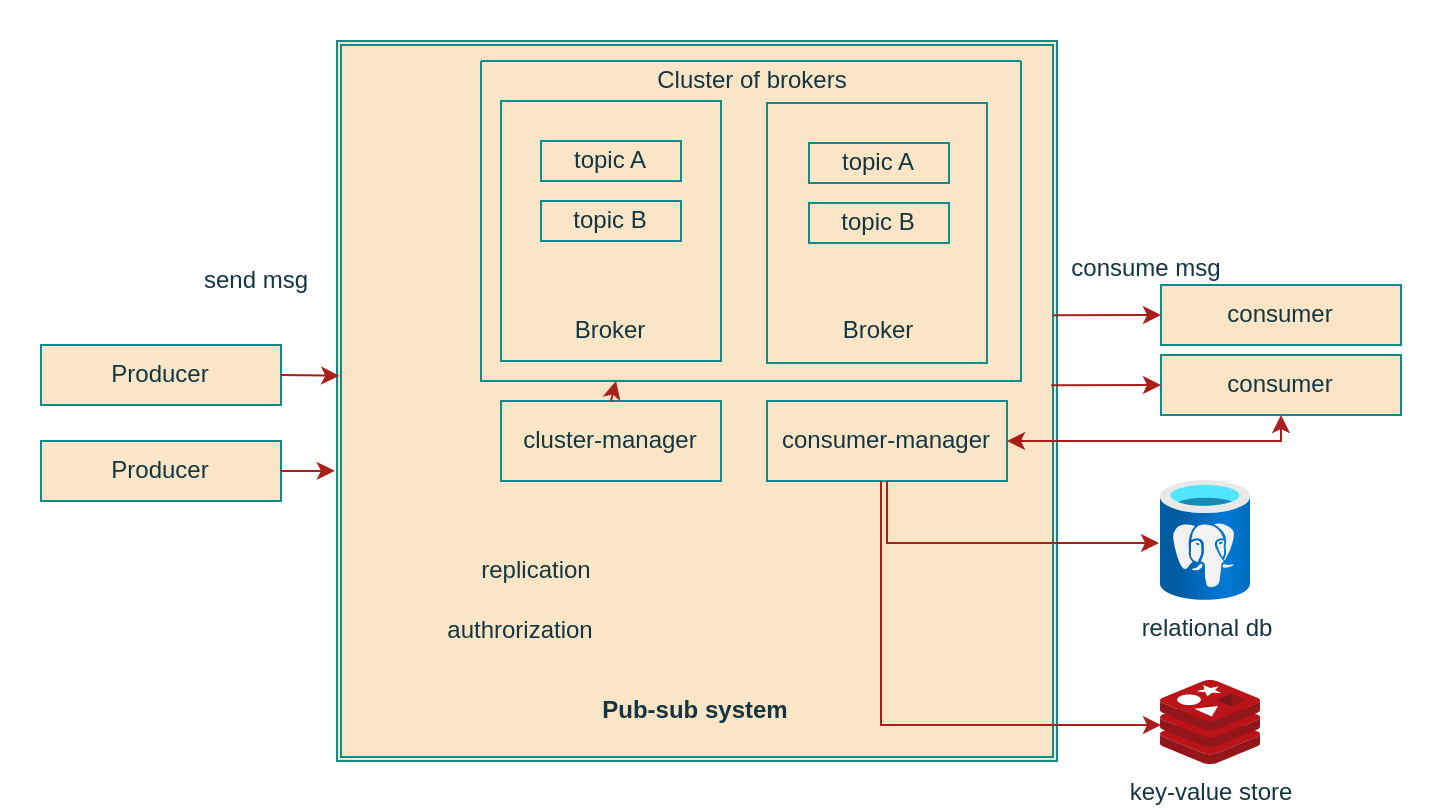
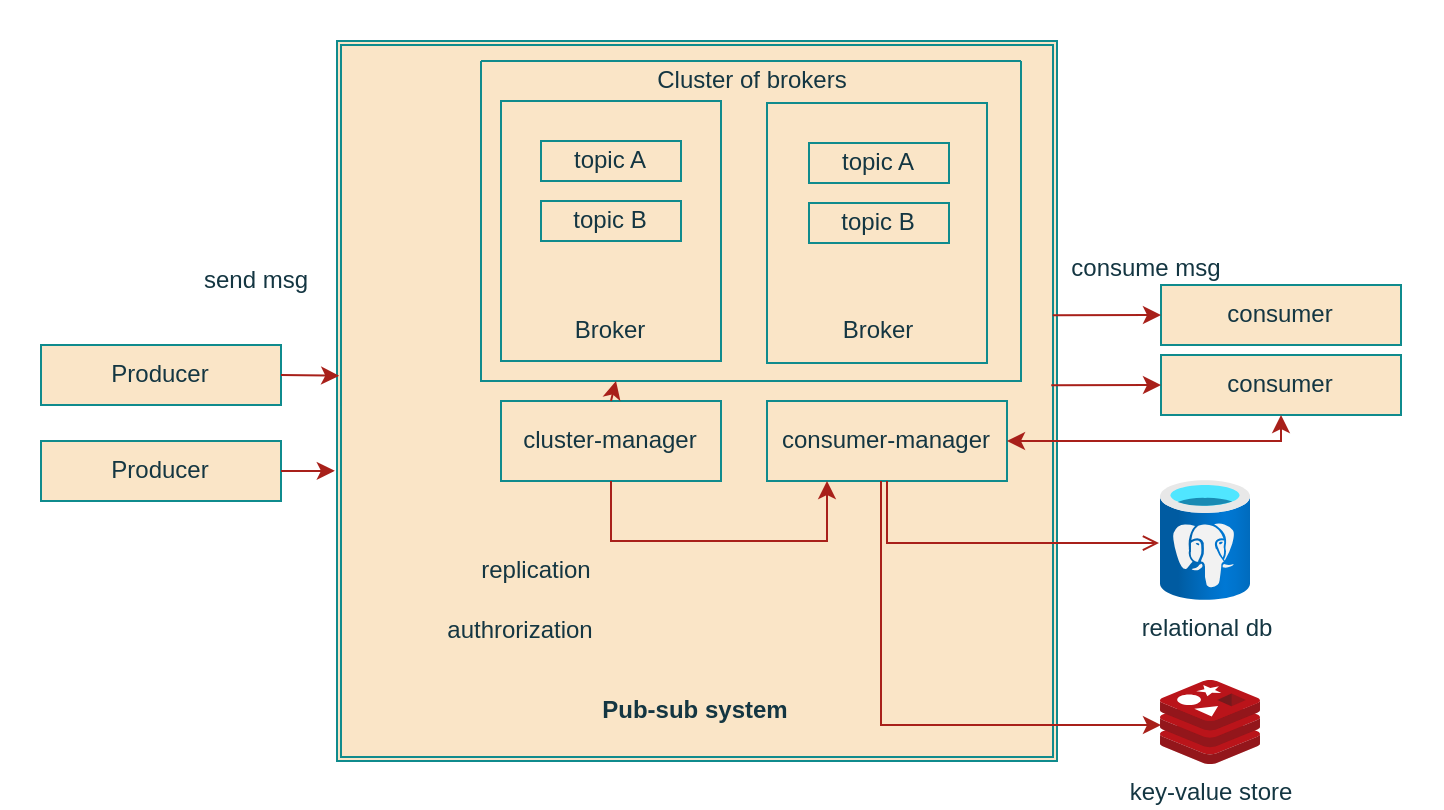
none -> (712, 541)
(1144, 543) -> (1147, 543)
